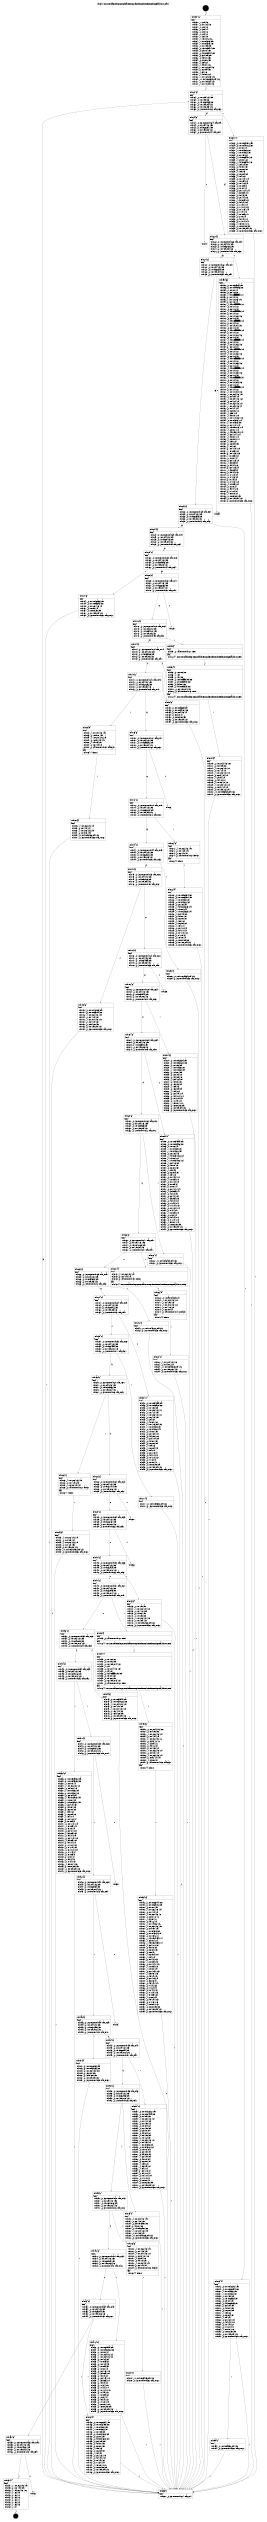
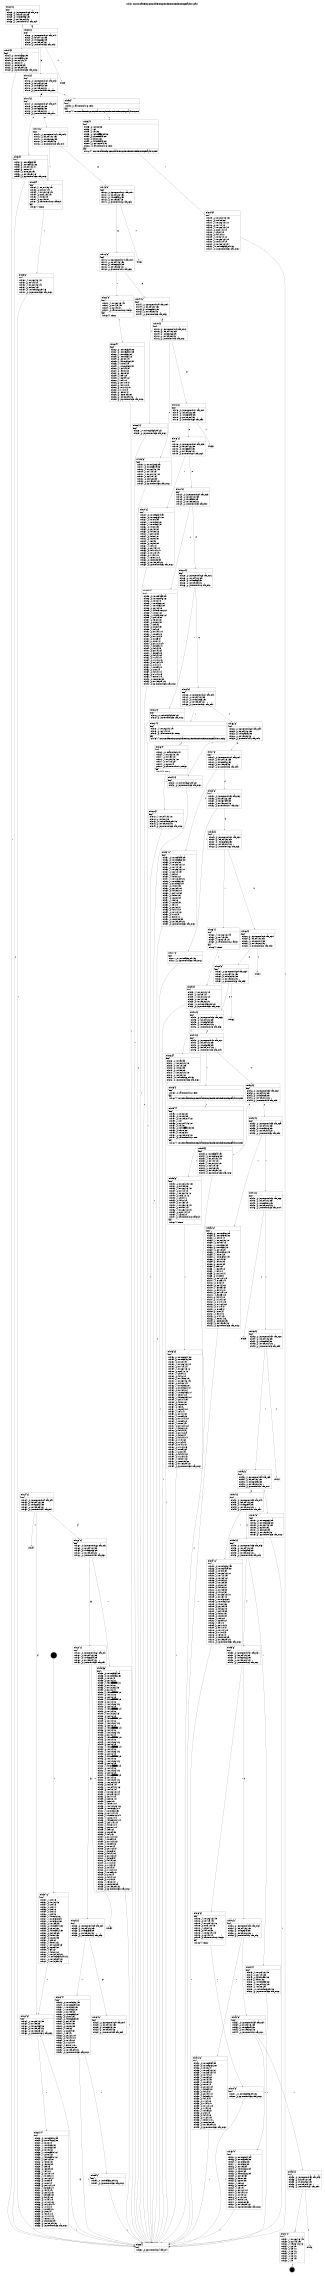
(206, 113) -> (37, 1763)
(164, 548) -> none
